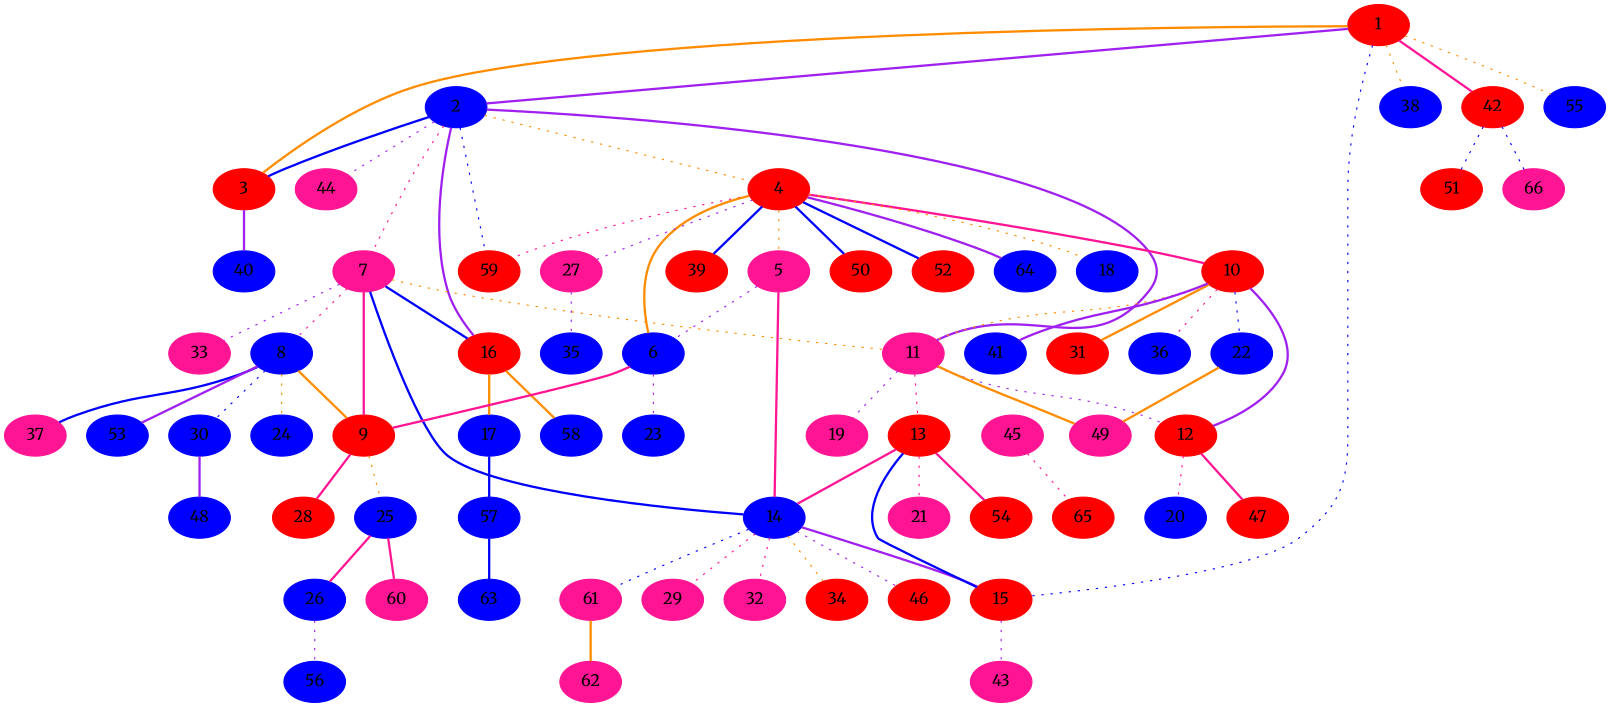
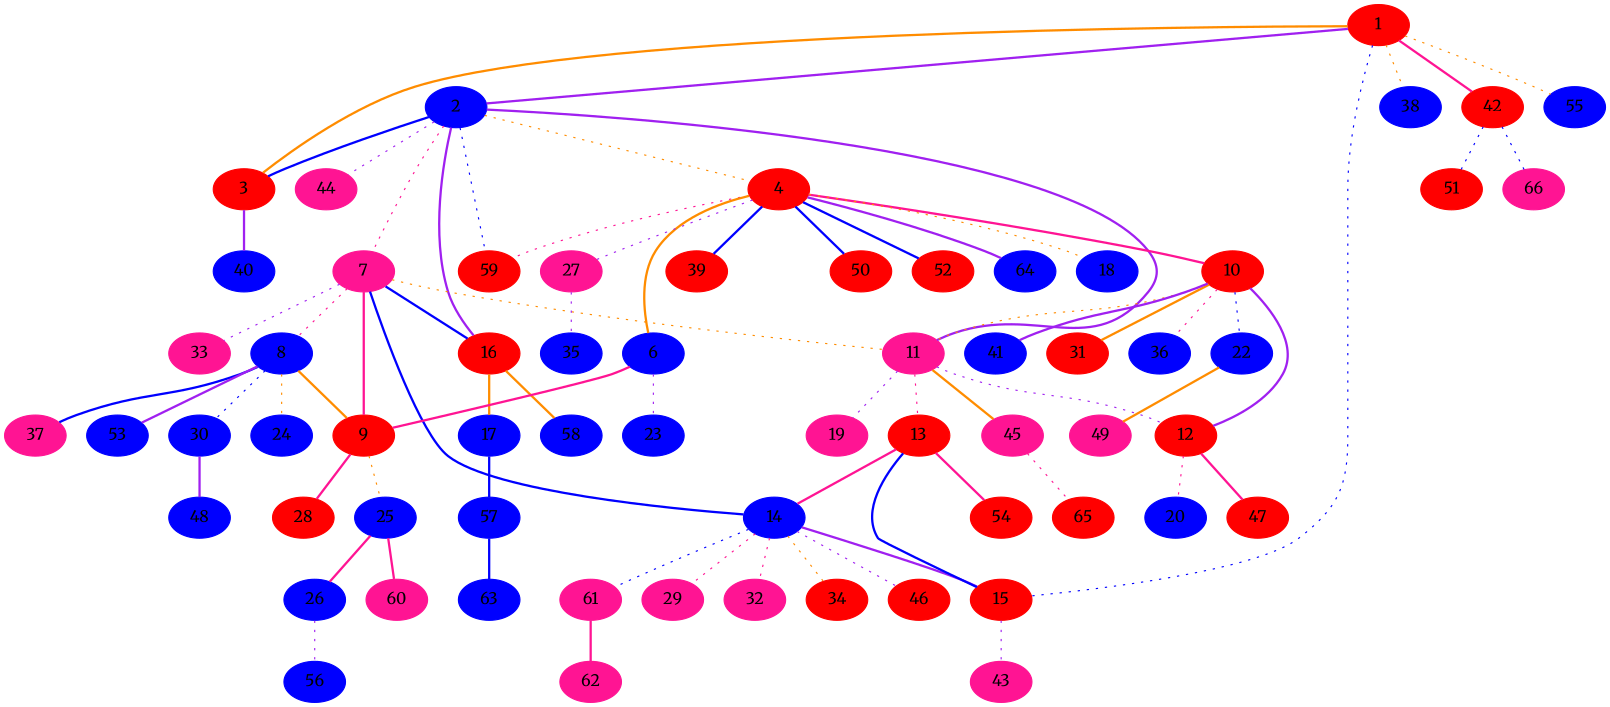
(779, 271) -> none
(1006, 396) -> (963, 395)
(919, 518) -> none
(591, 641) -> (591, 641)
